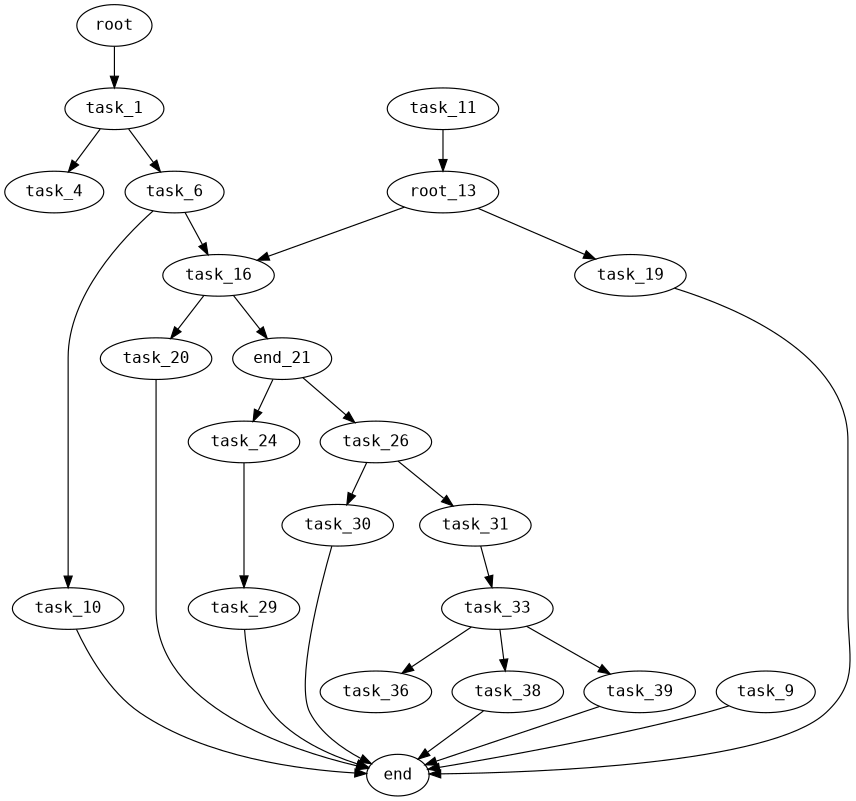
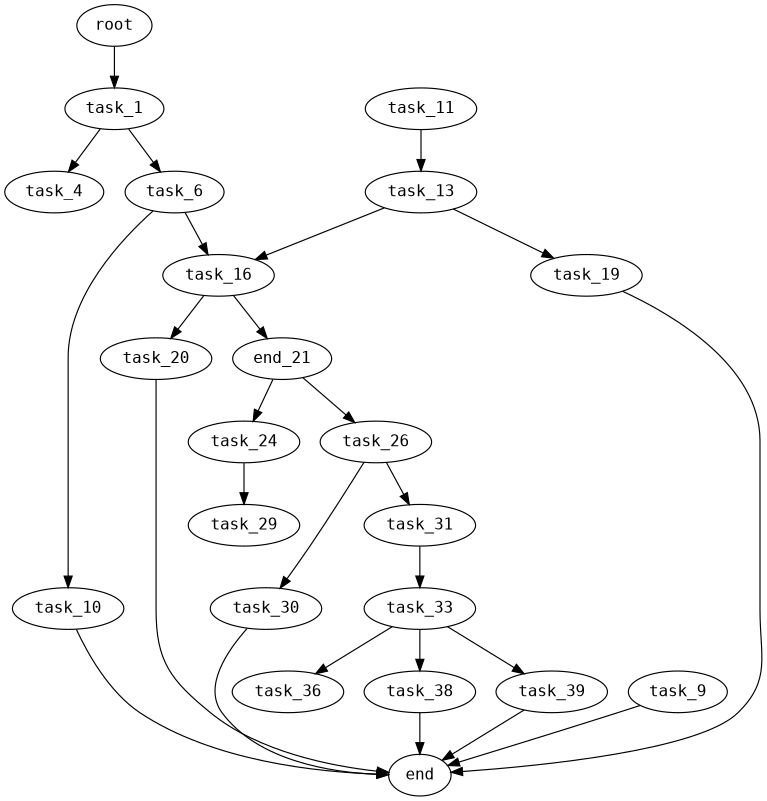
(443, 192) -> (421, 192)
(276, 717) -> none
